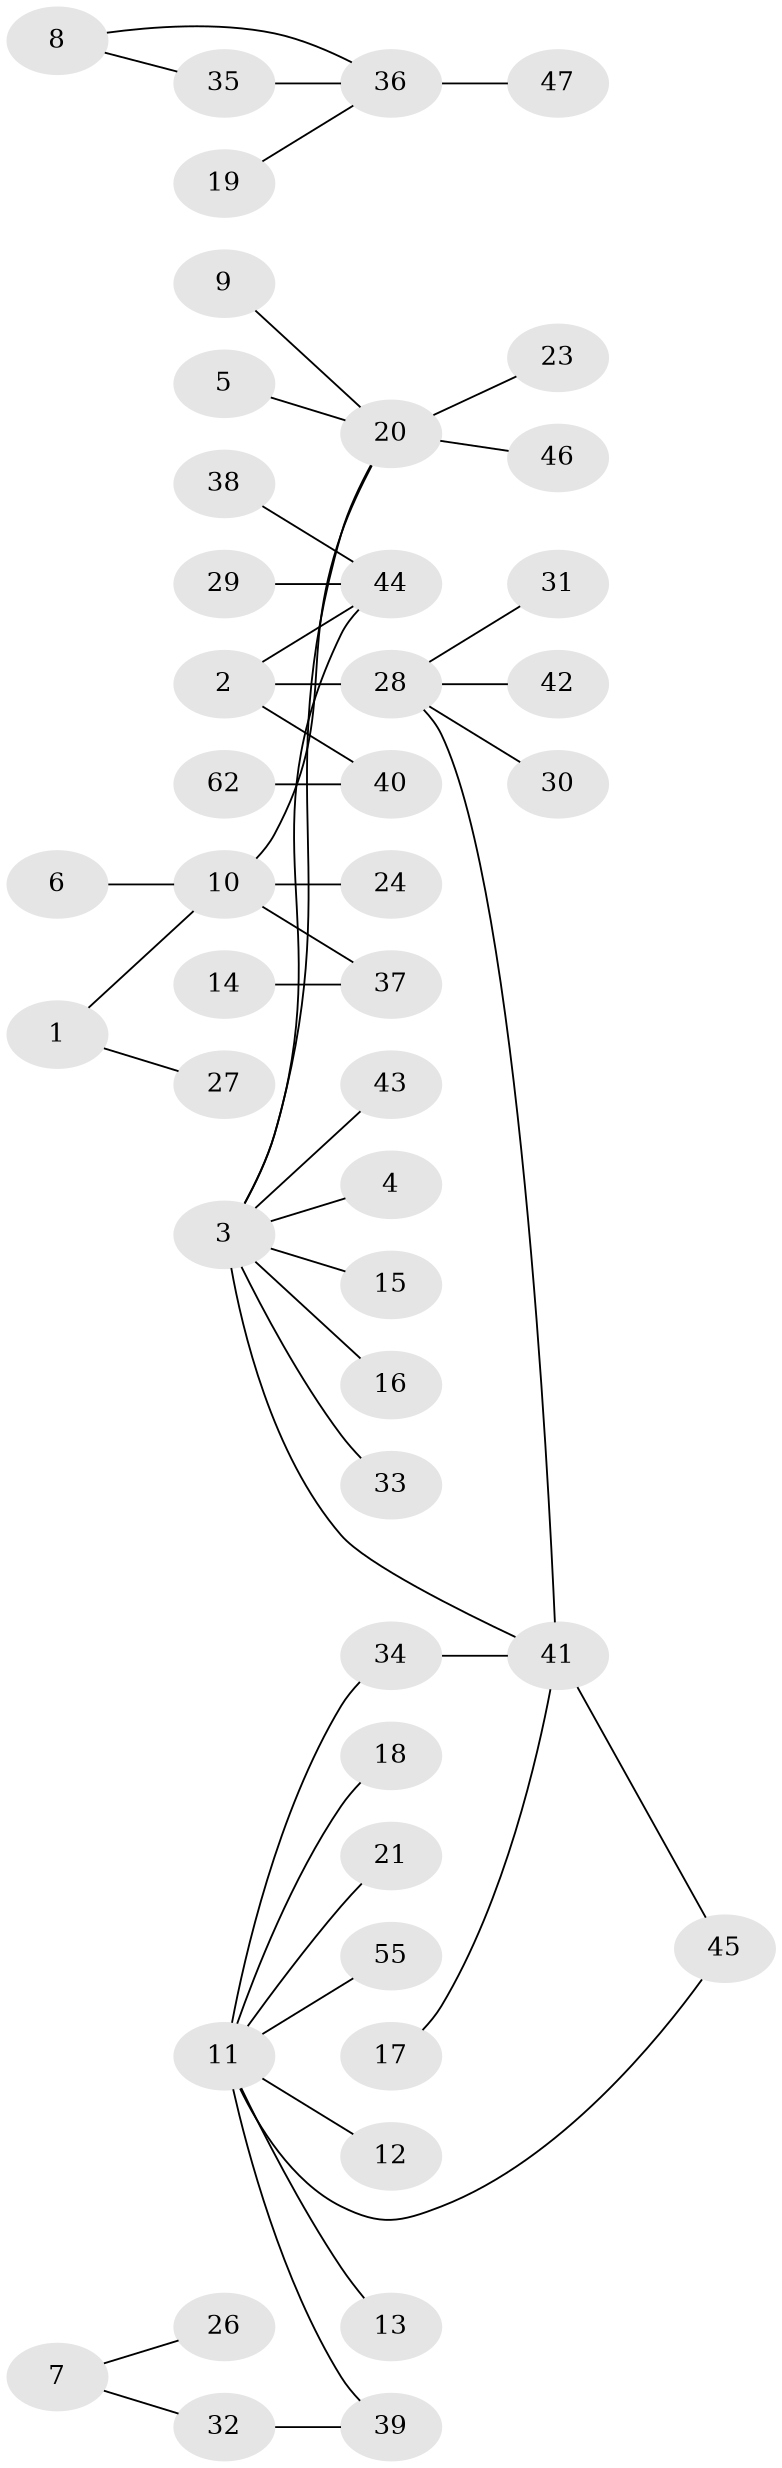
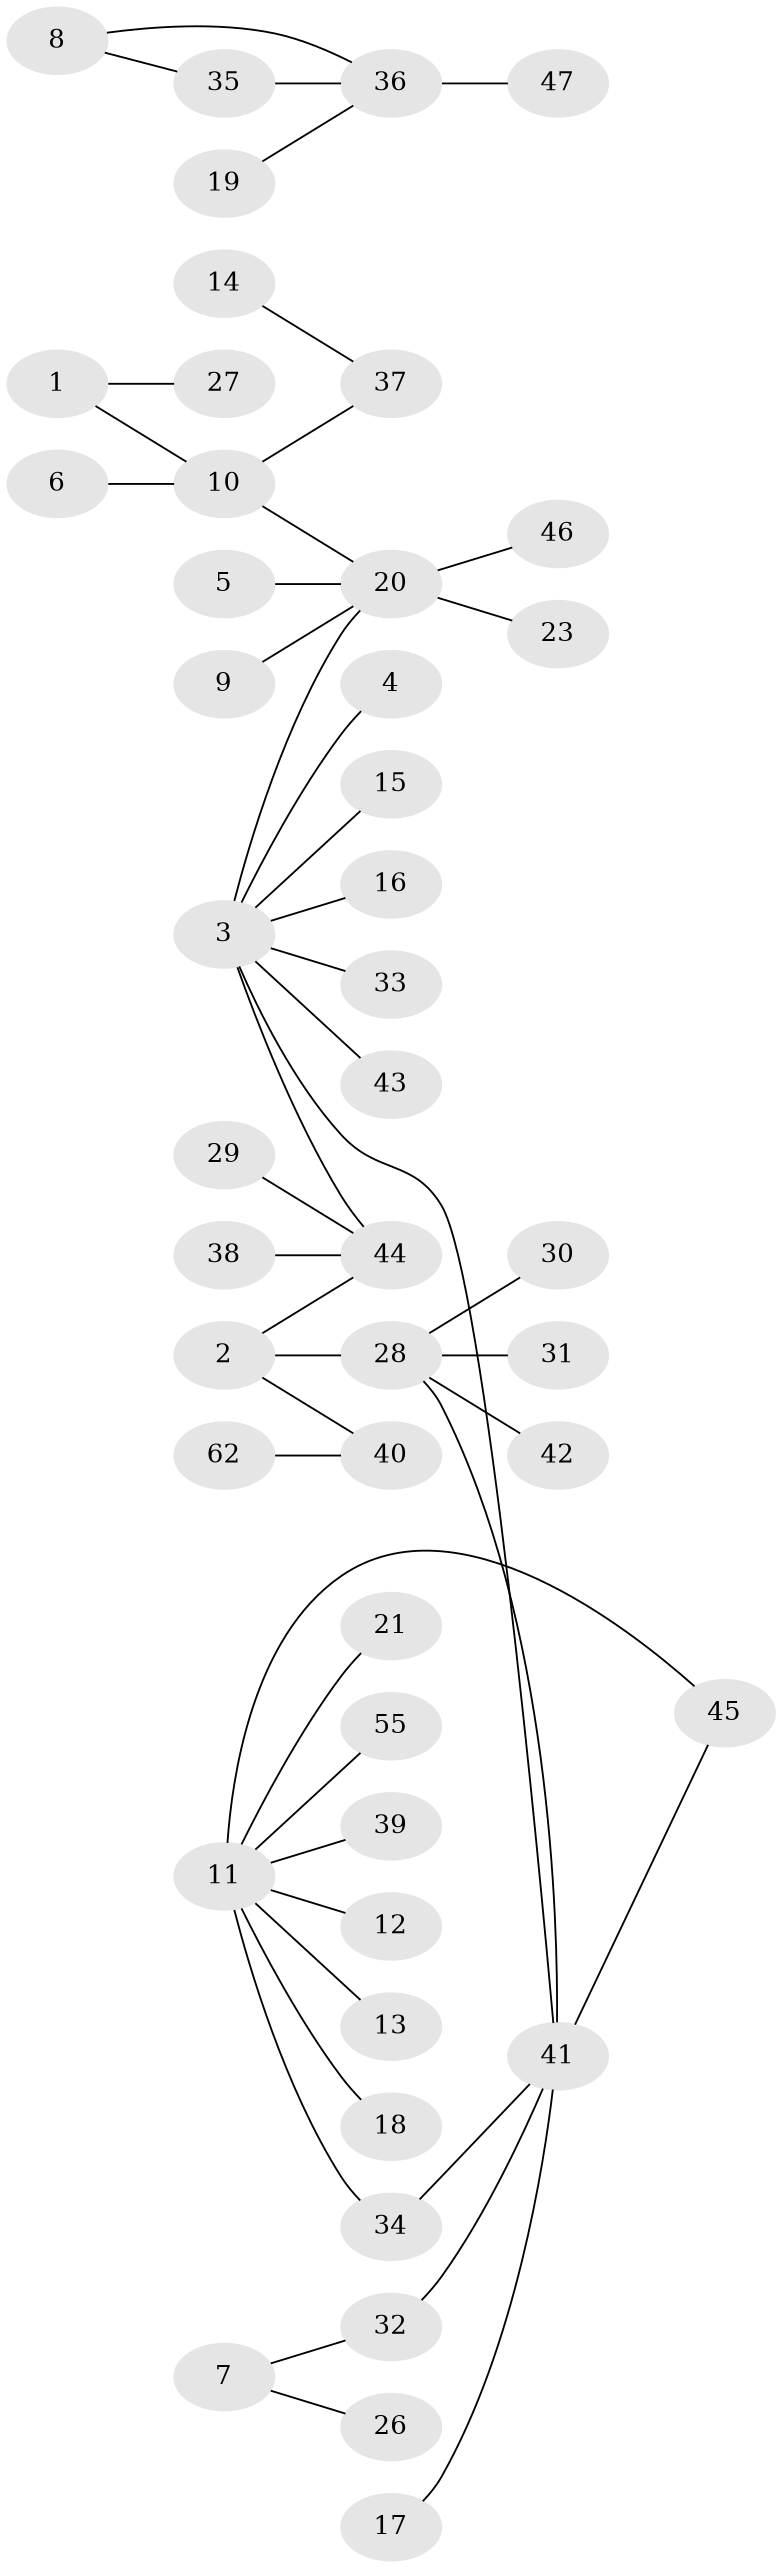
(391, 884) -> none
(308, 2427) -> (490, 2199)
